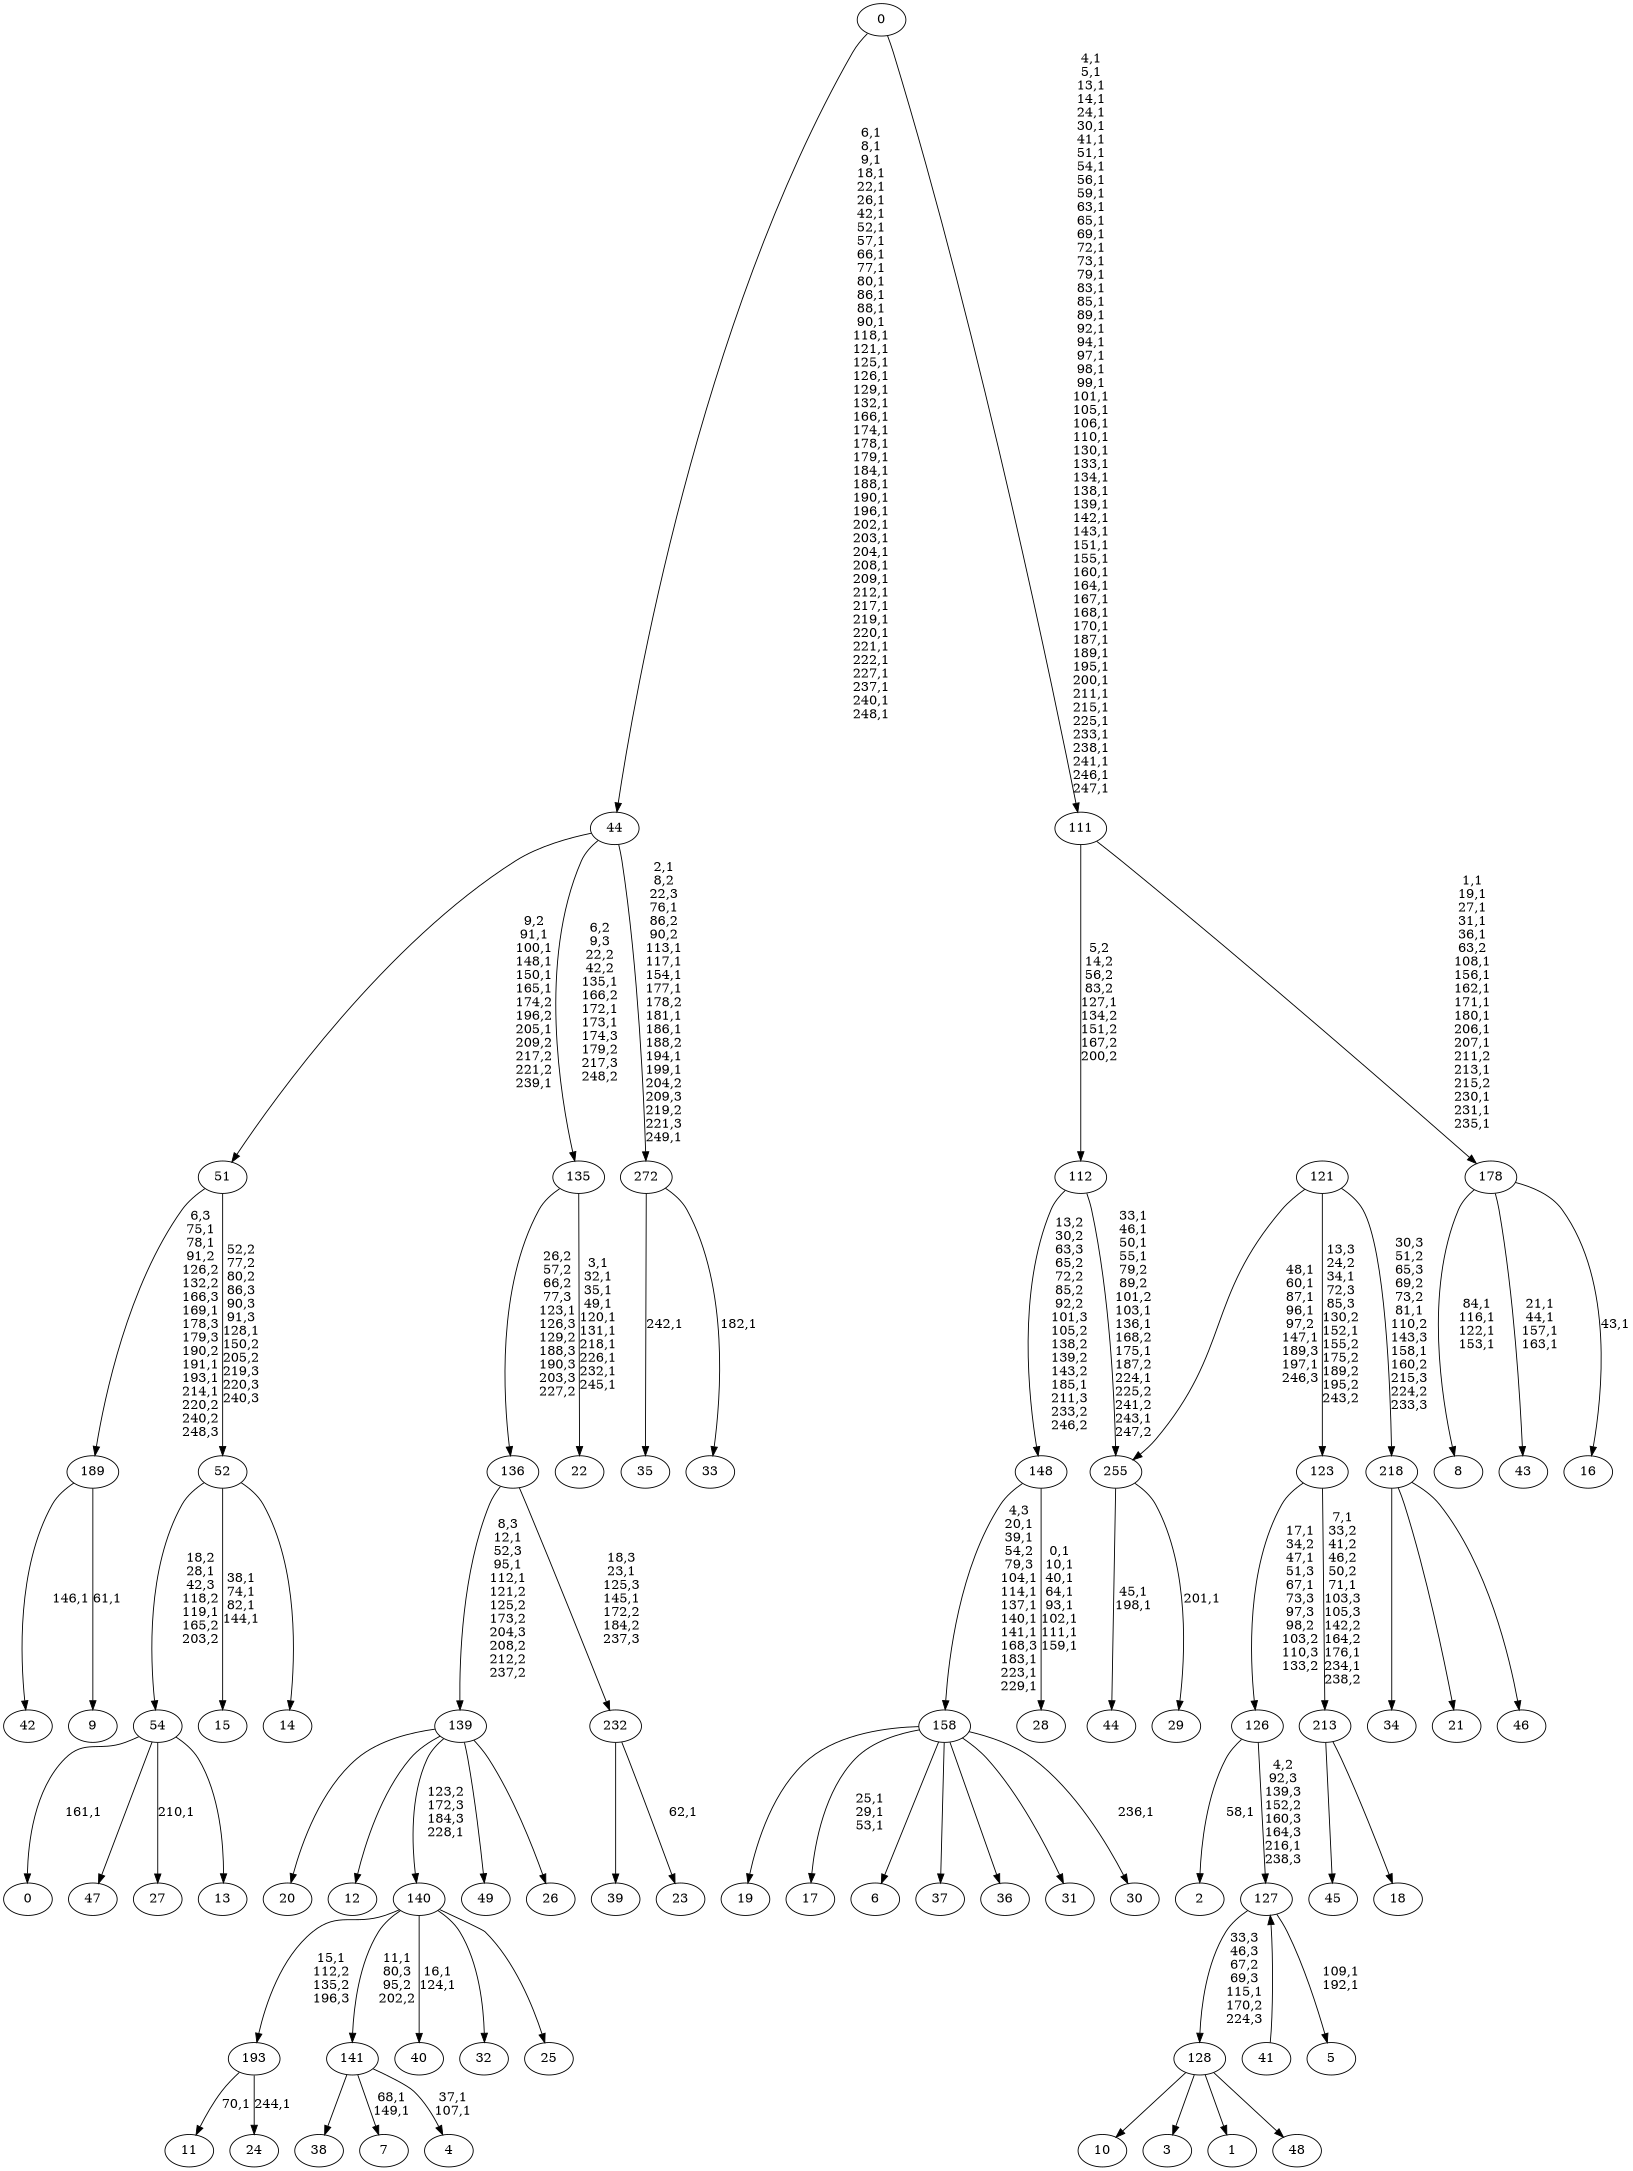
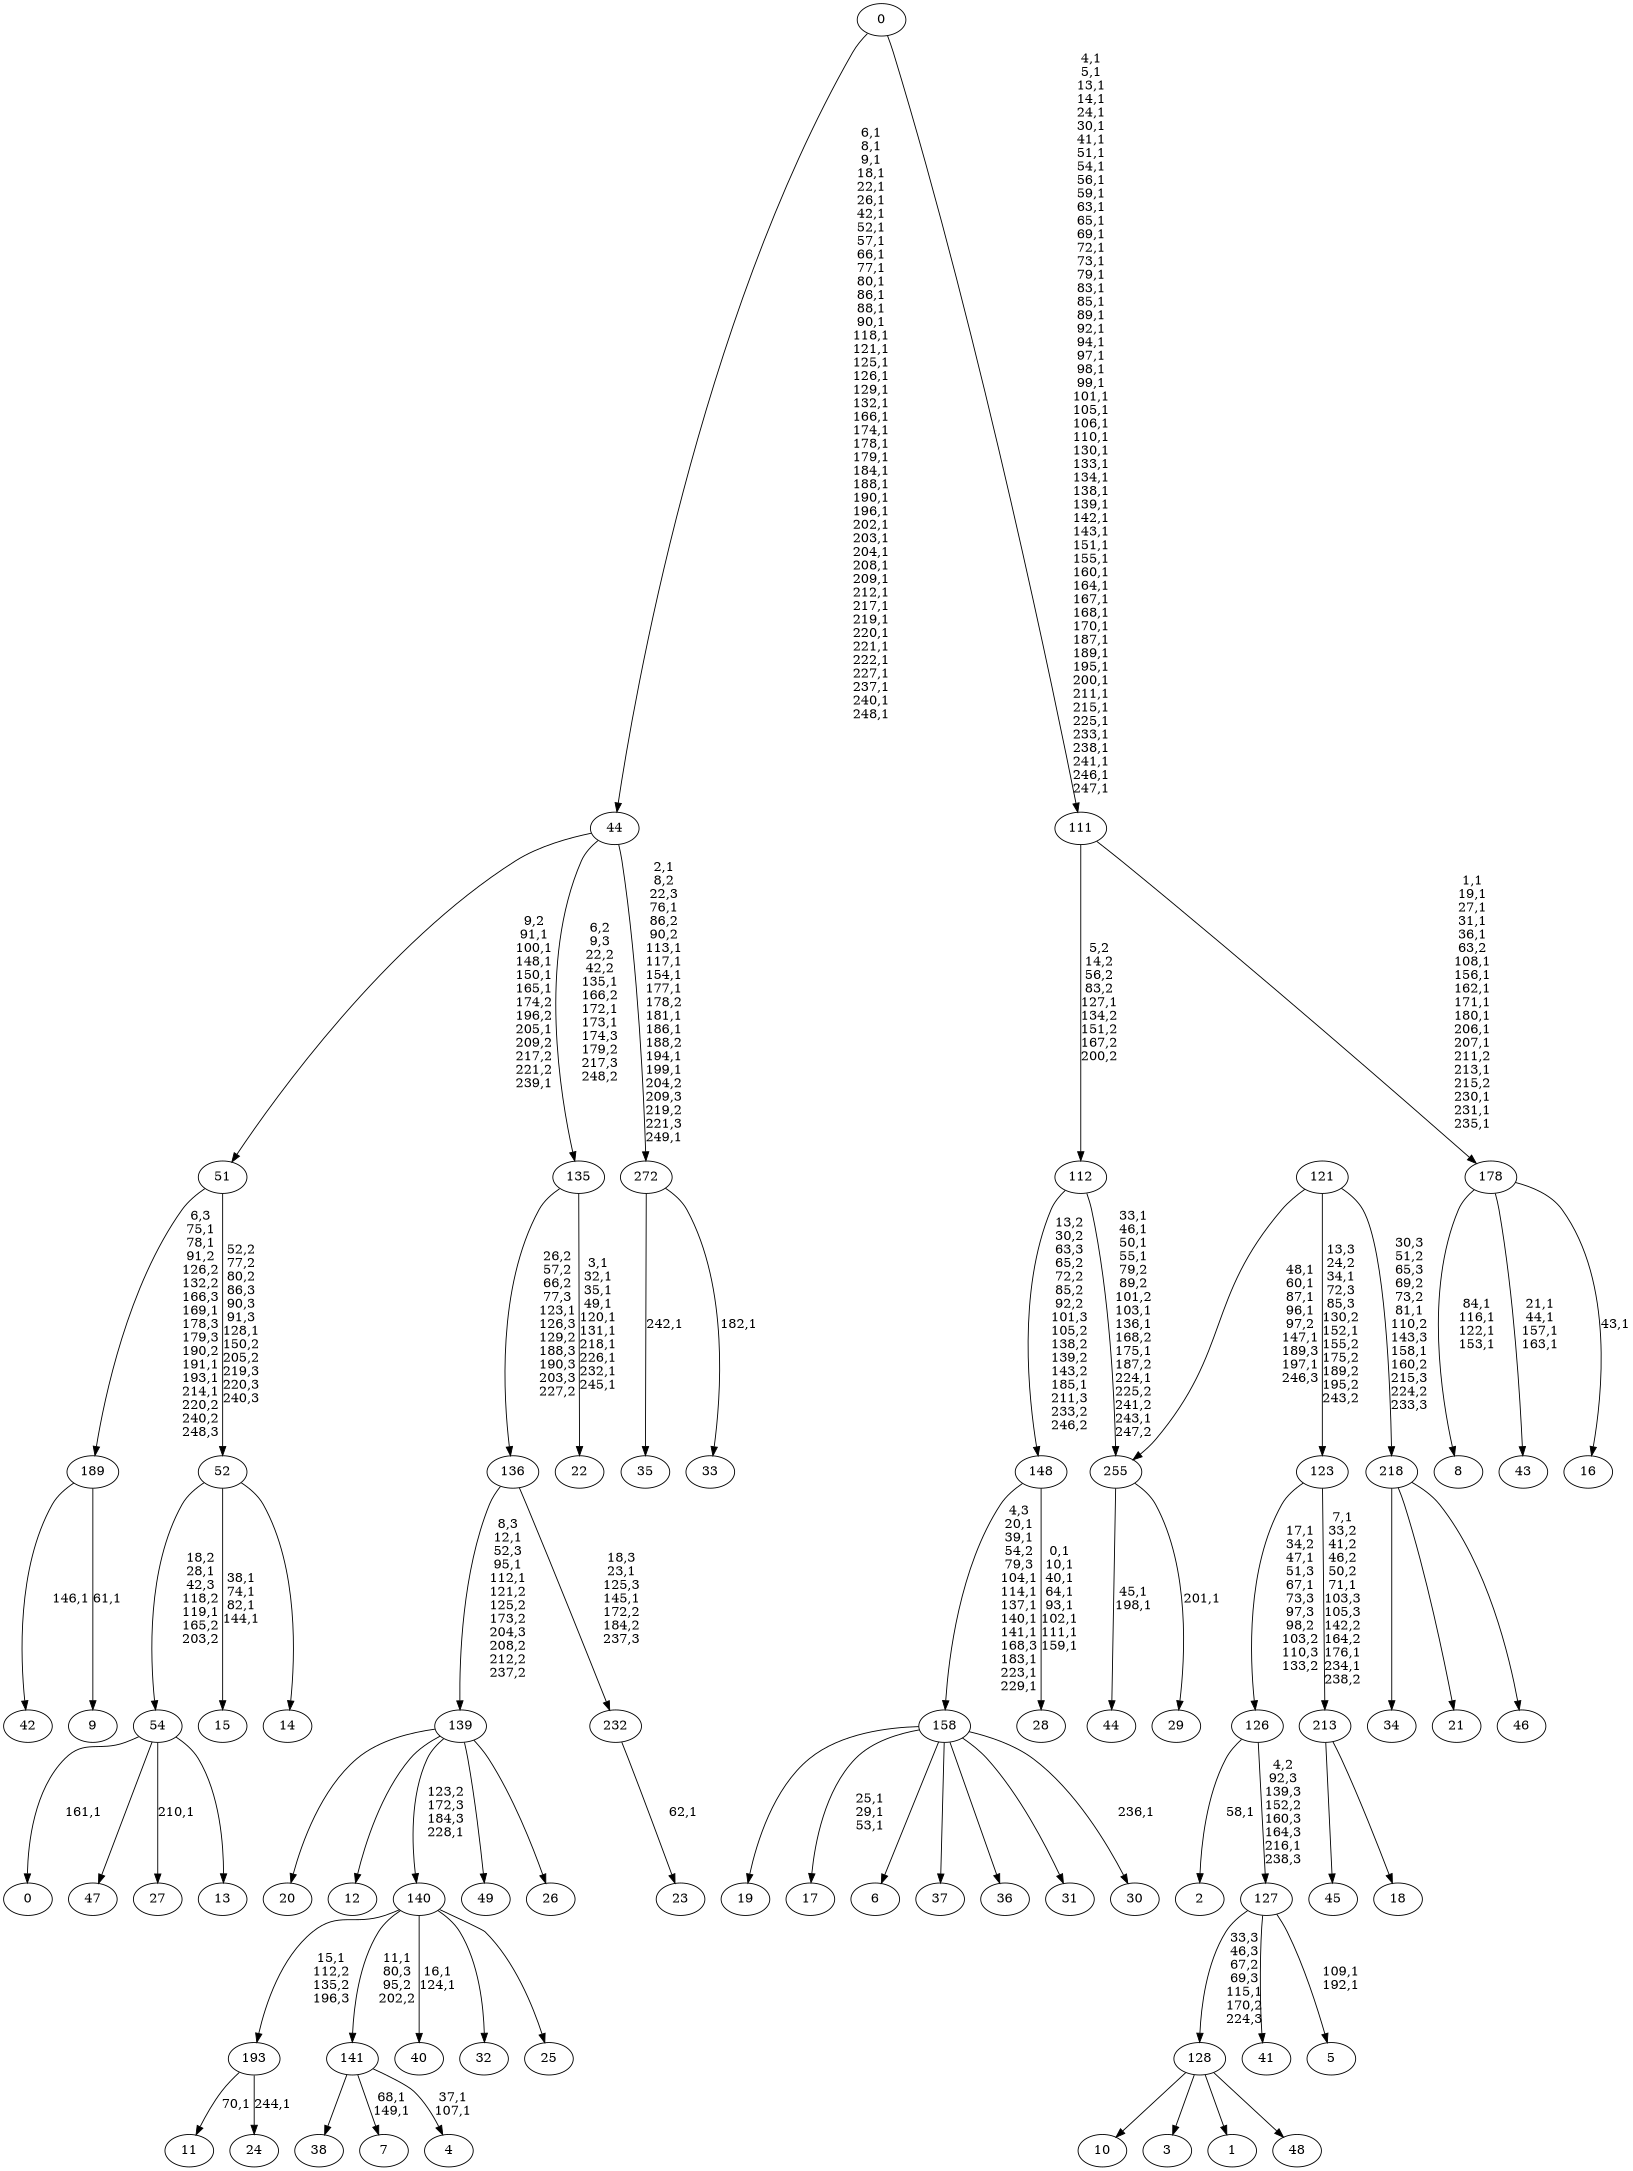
(616, 1899) -> none
(1273, 1984) -> (1260, 1974)
